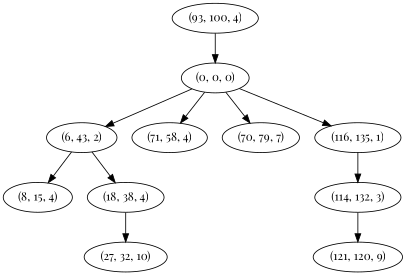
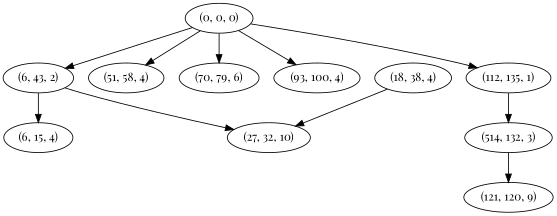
(215, 44) -> (264, 45)
(170, 138) -> (126, 78)
(261, 138) -> (219, 78)
(358, 138) -> (508, 78)
(101, 164) -> (145, 109)
(38, 197) -> (38, 138)
(358, 197) -> (508, 138)
